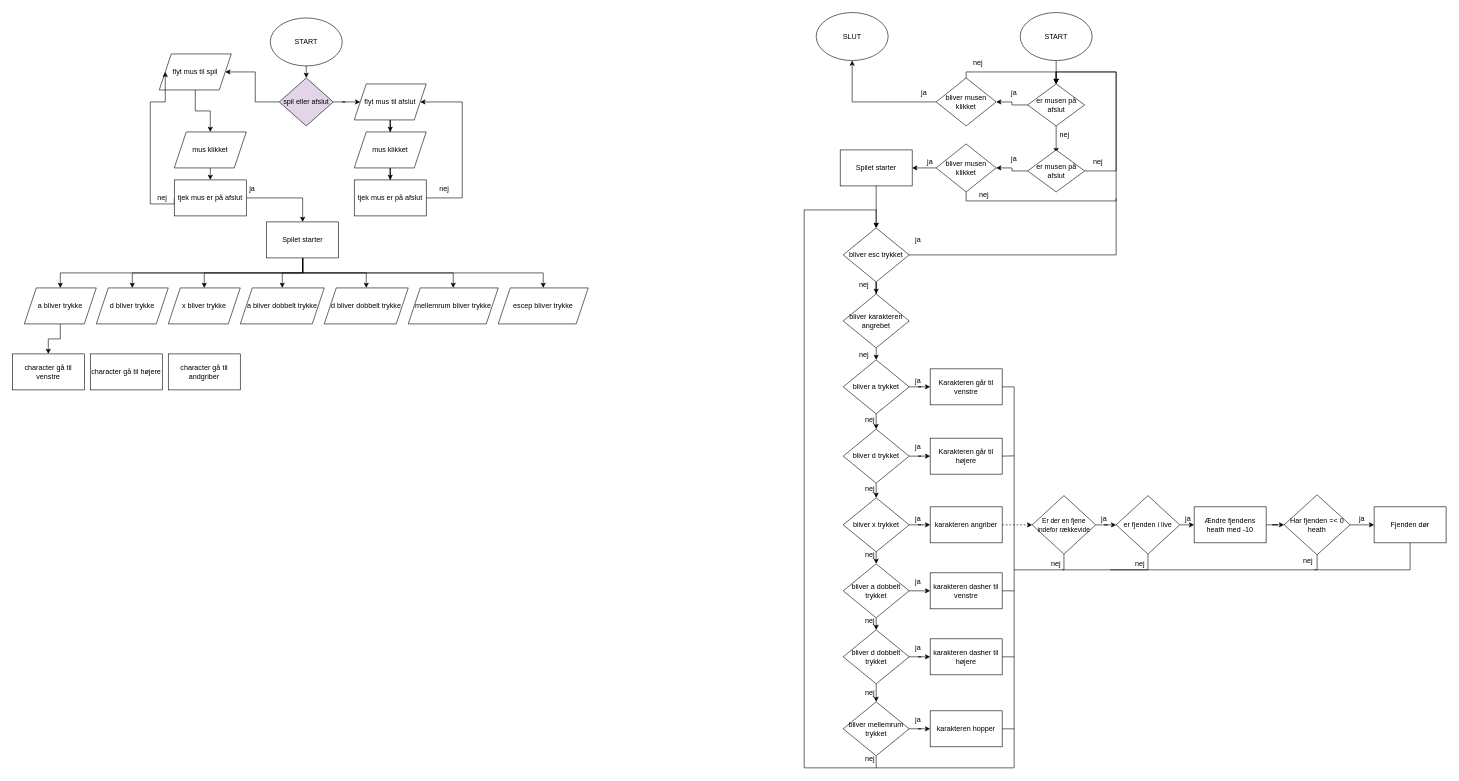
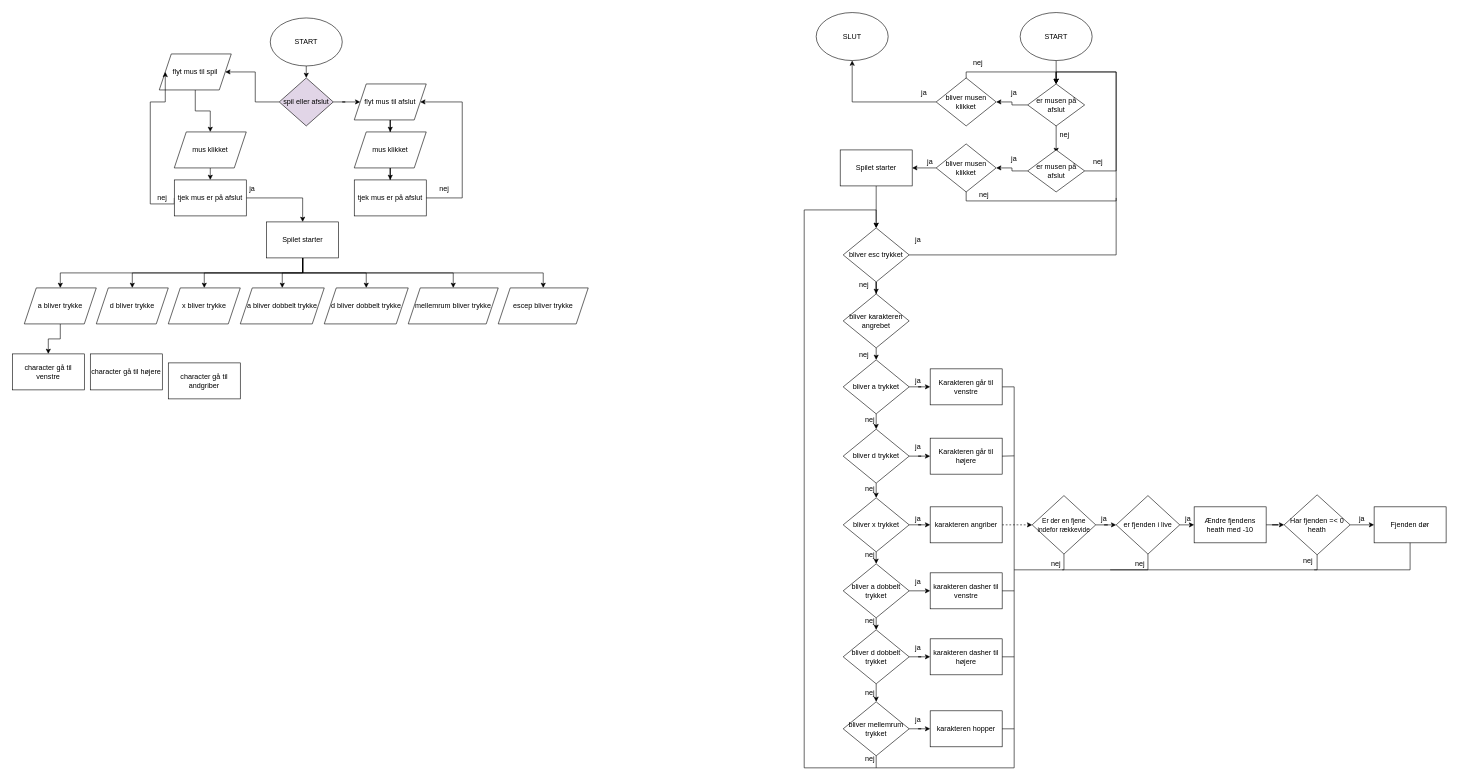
(204, 372) -> (204, 381)
